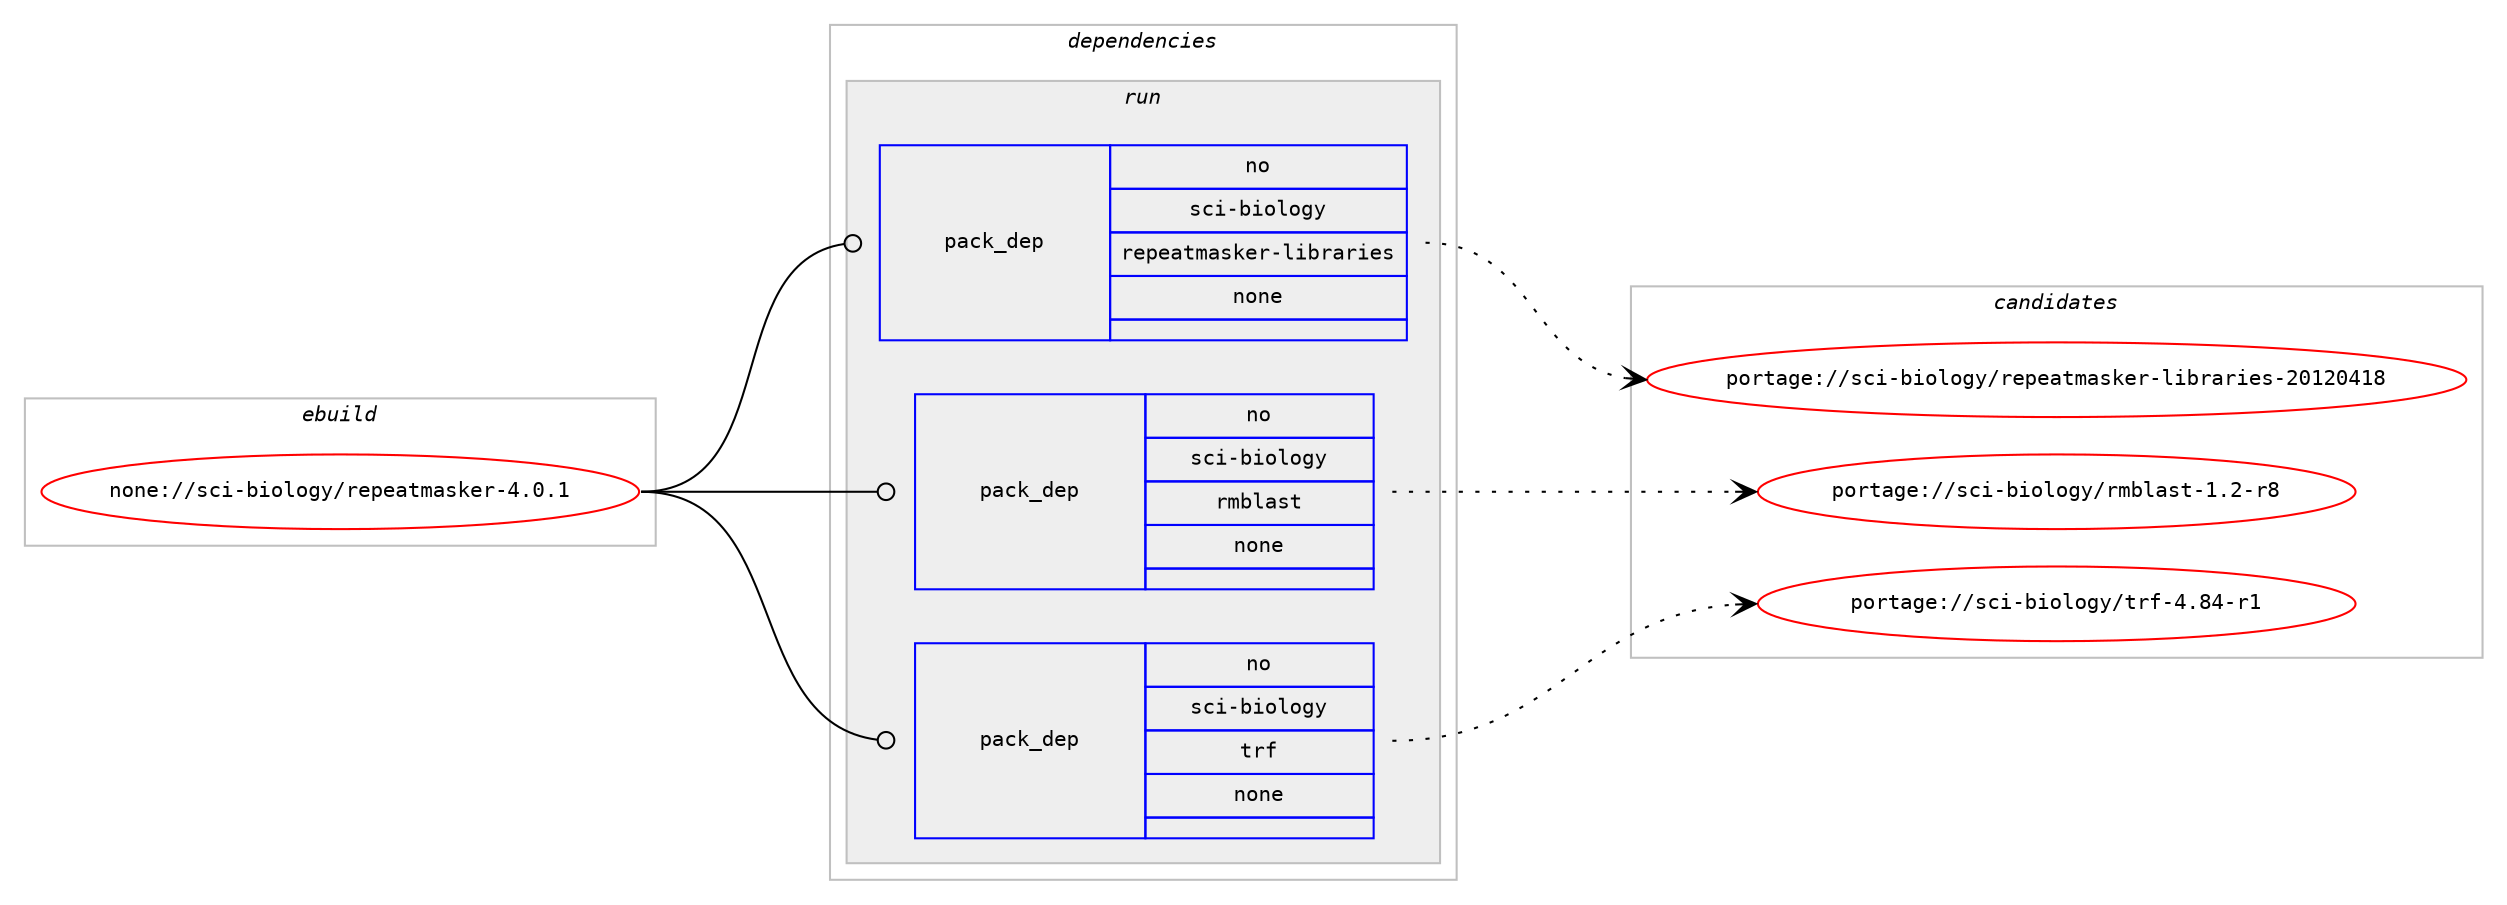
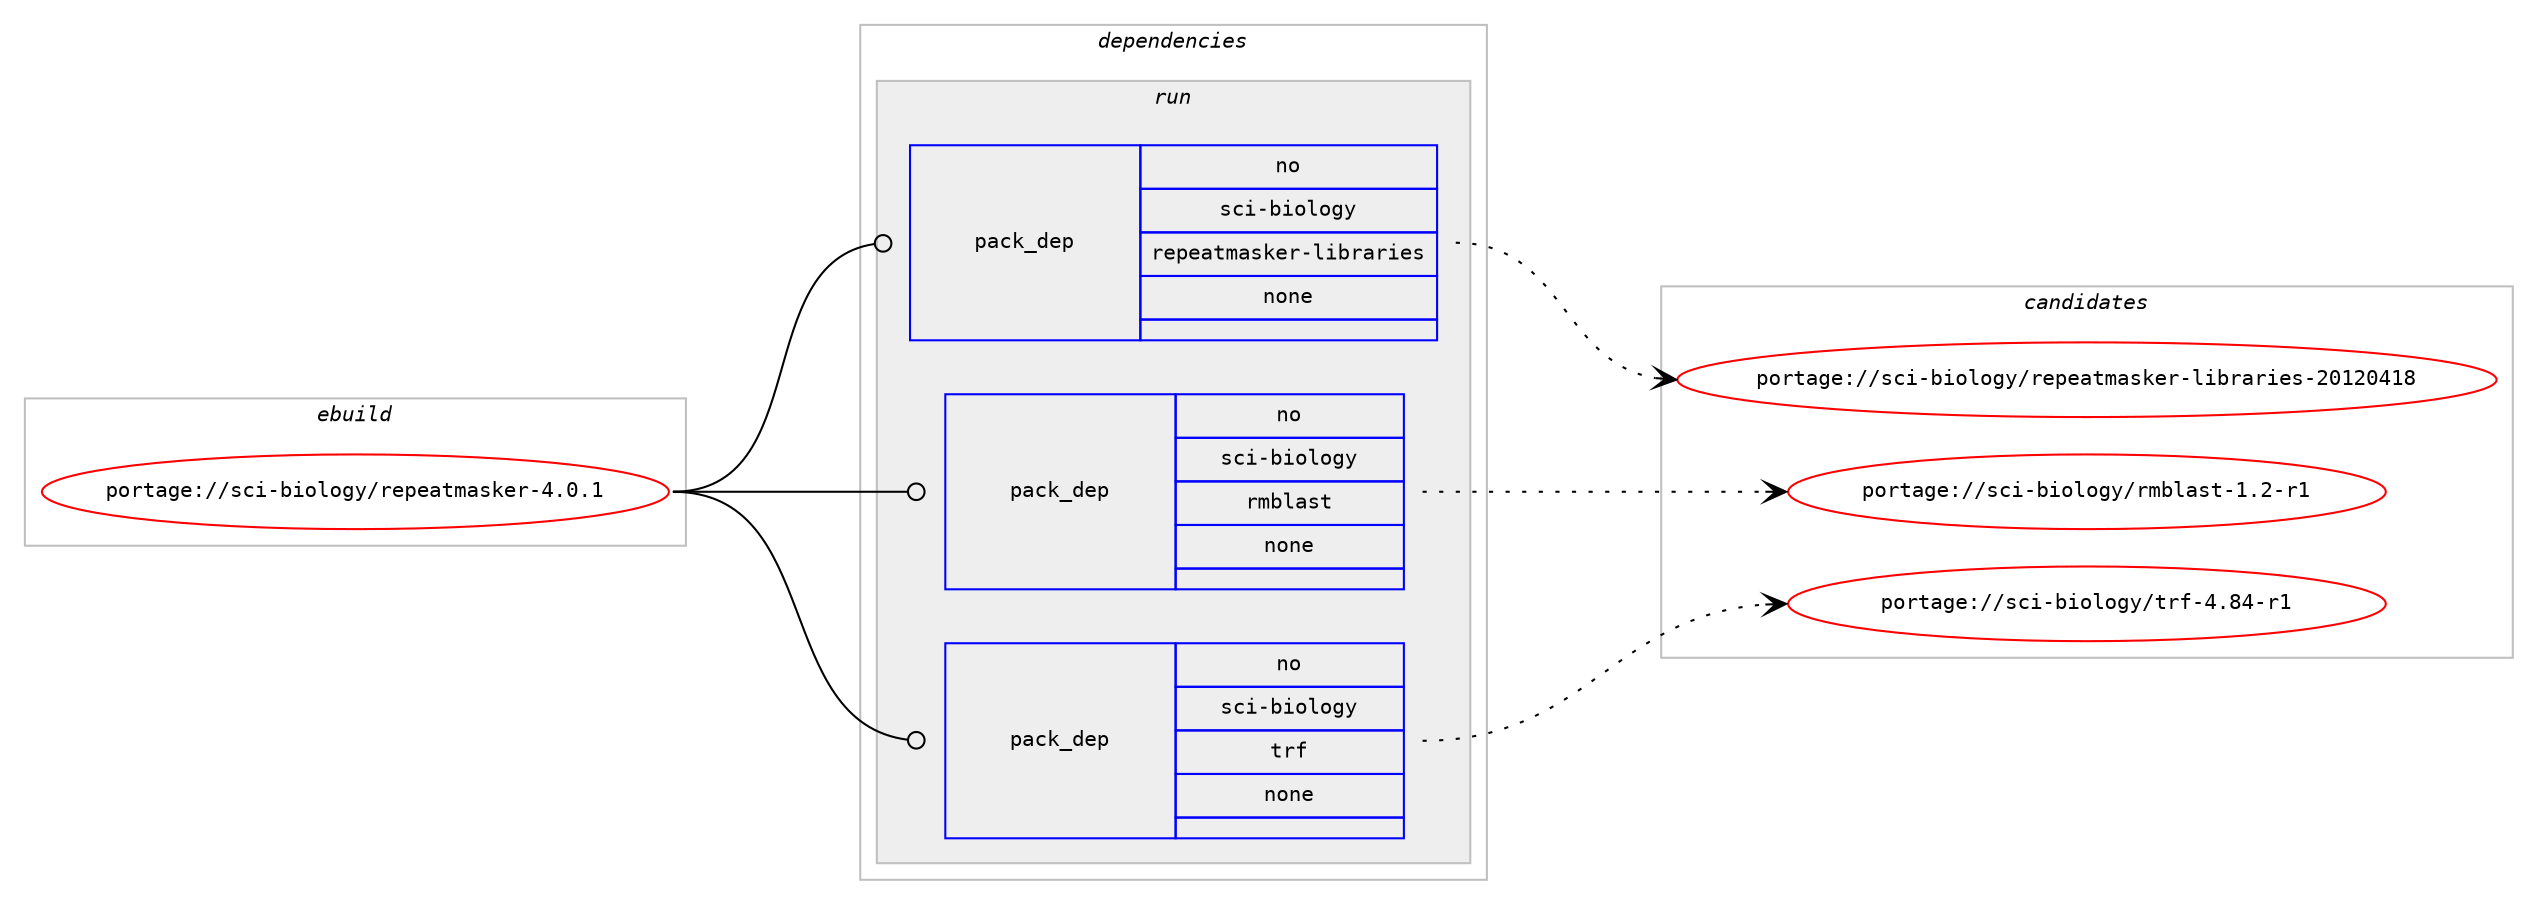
(340, 492) -> (355, 492)
(2057, 492) -> (2087, 492)
